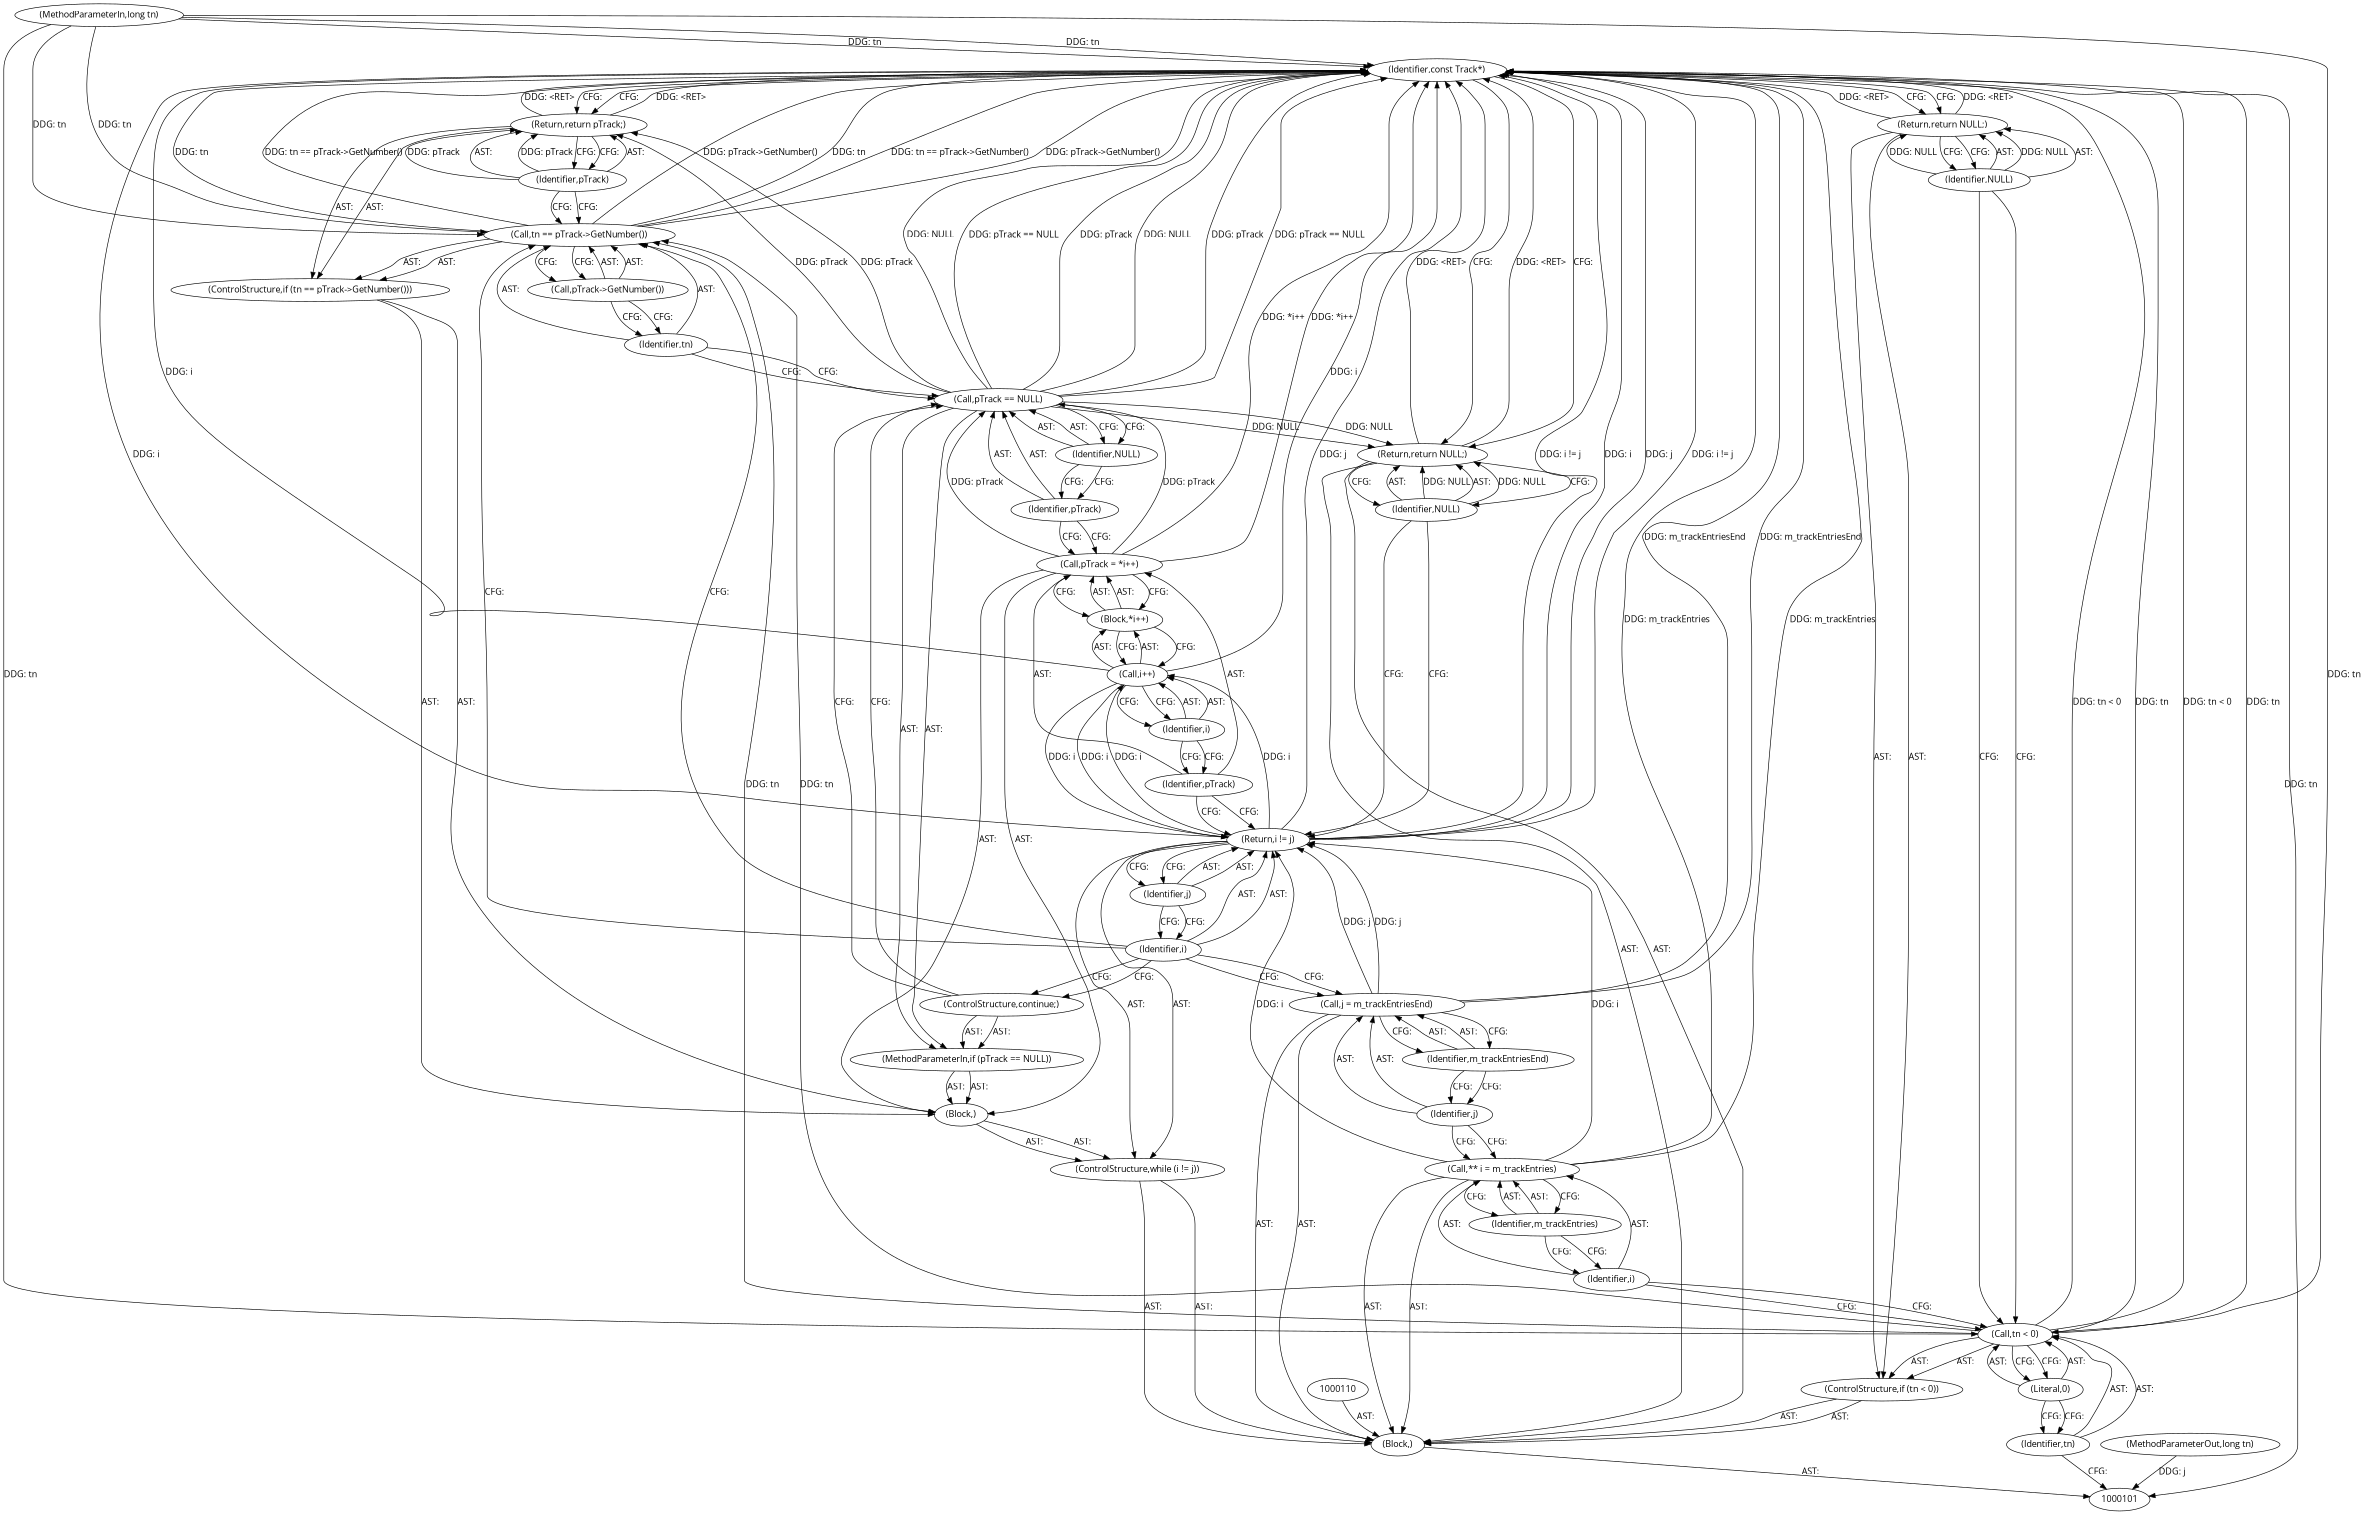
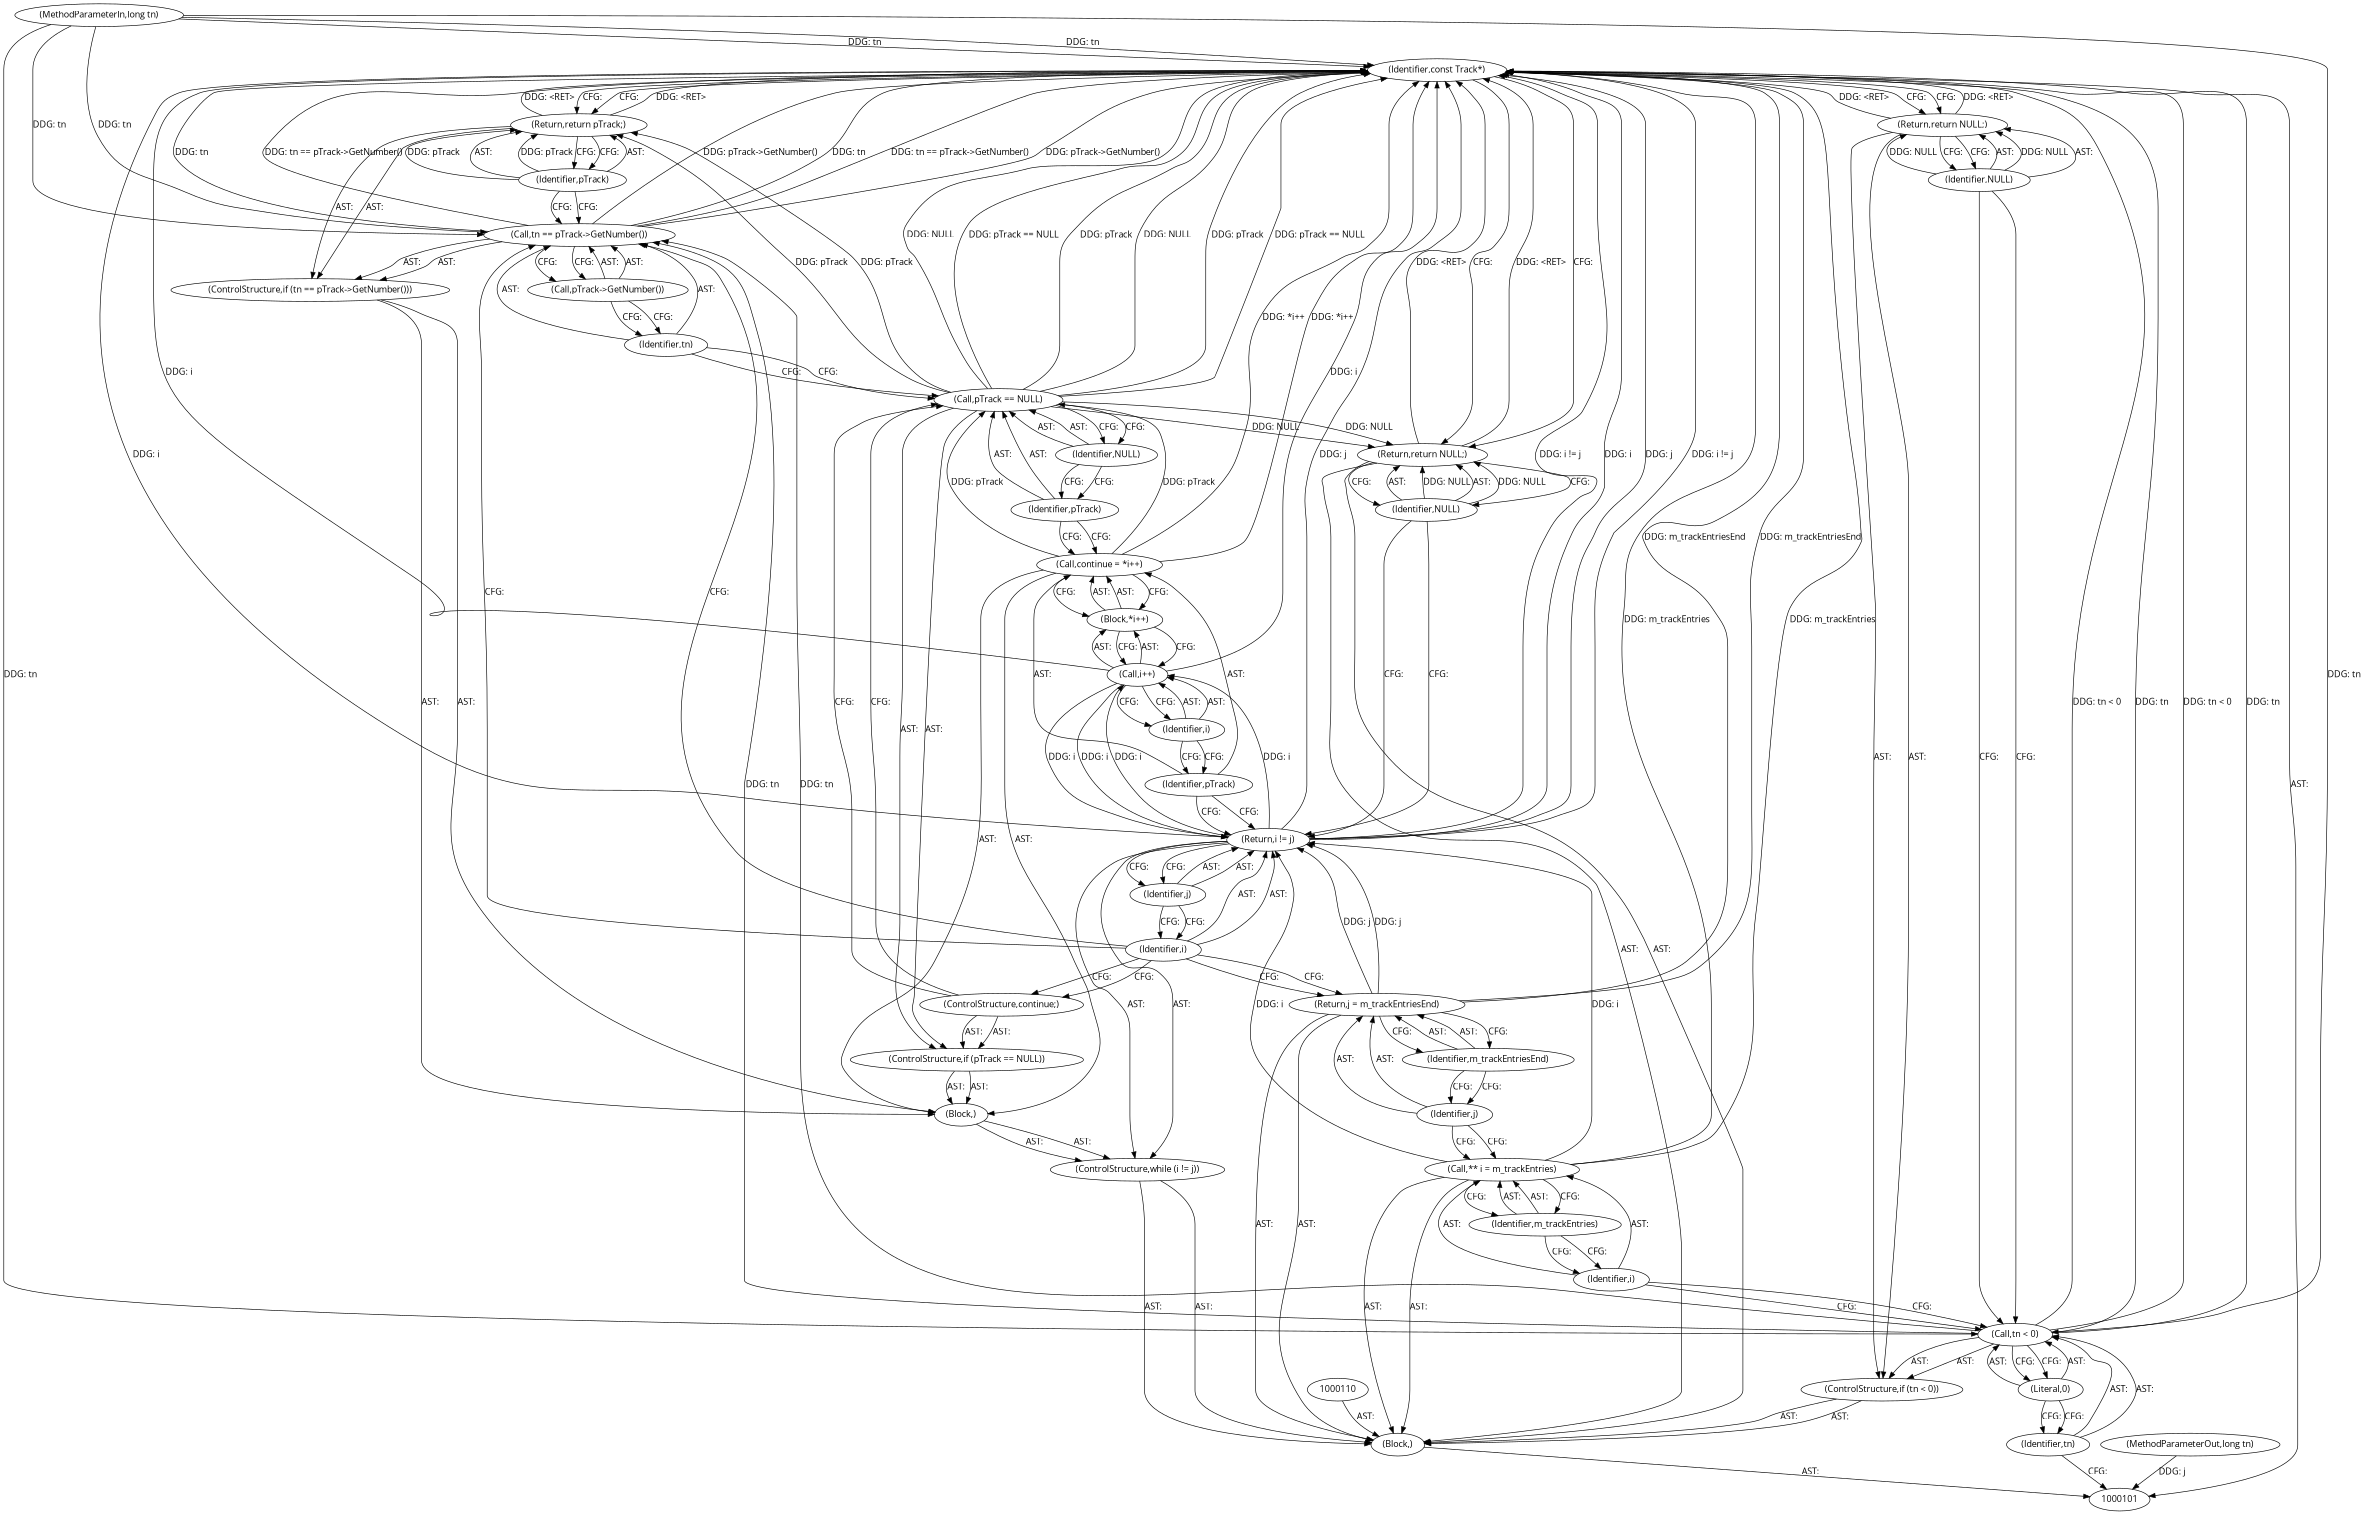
(1100, 565) -> (1100, 565)
(2301, 785) -> (2301, 785)
(1377, 1005) -> (1377, 1005)
(967, 1060) -> (967, 1060)
